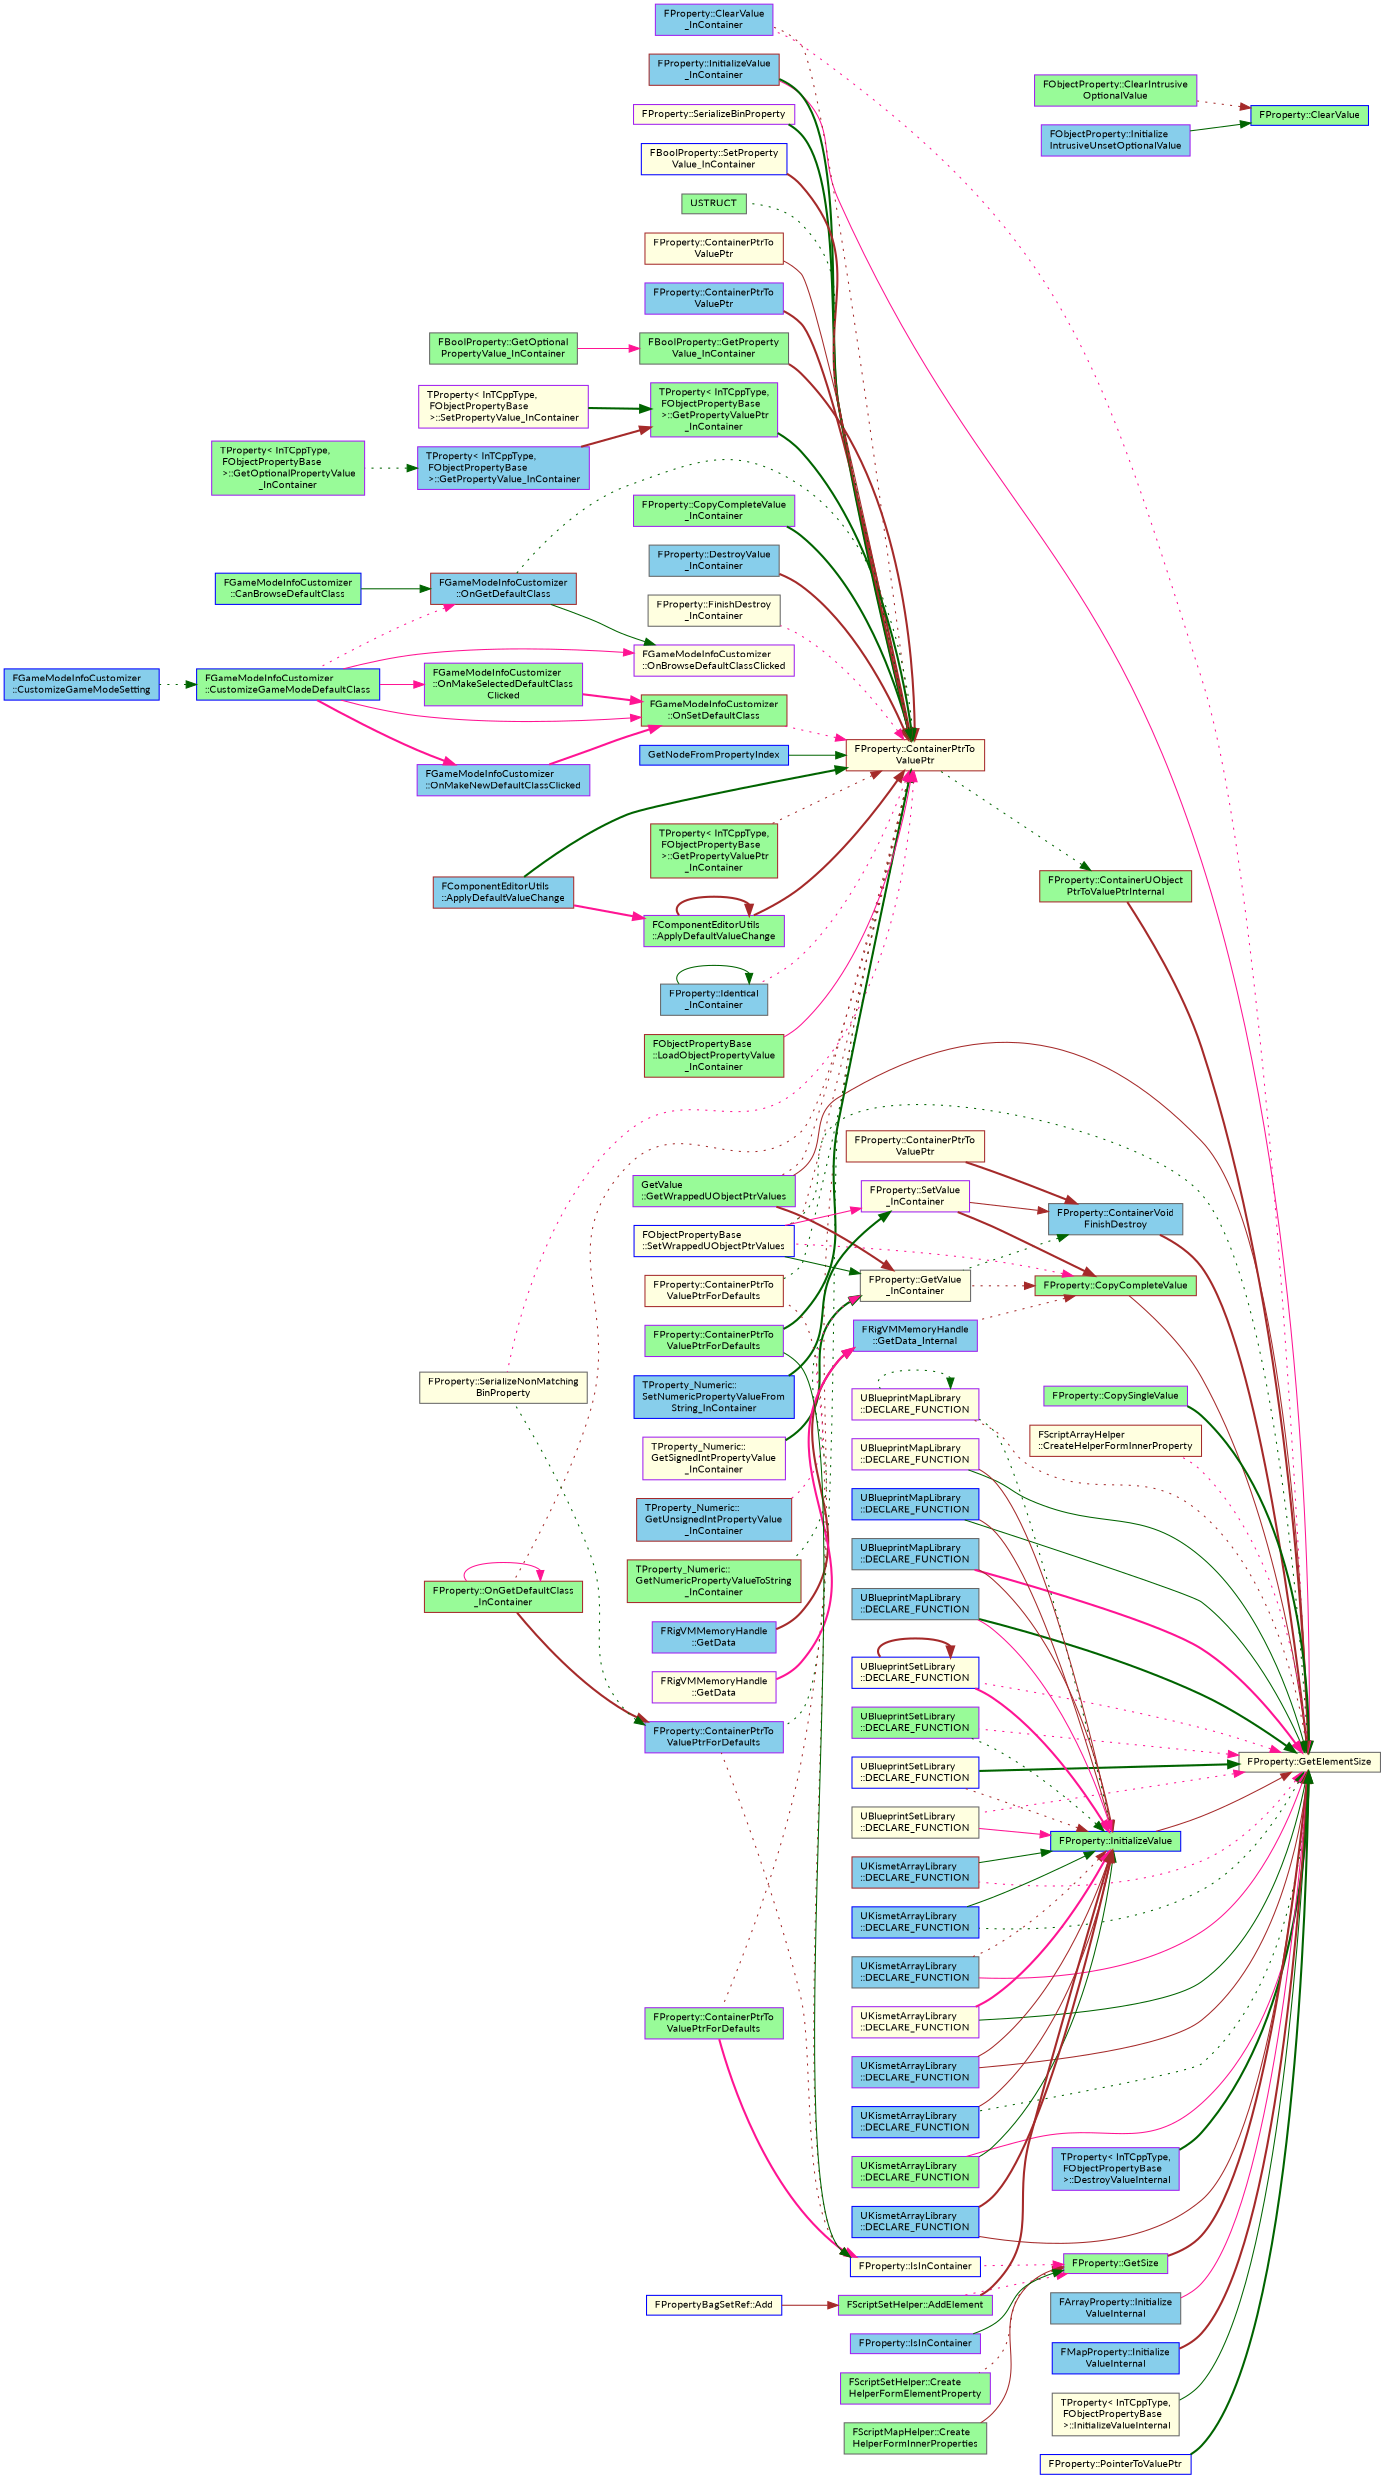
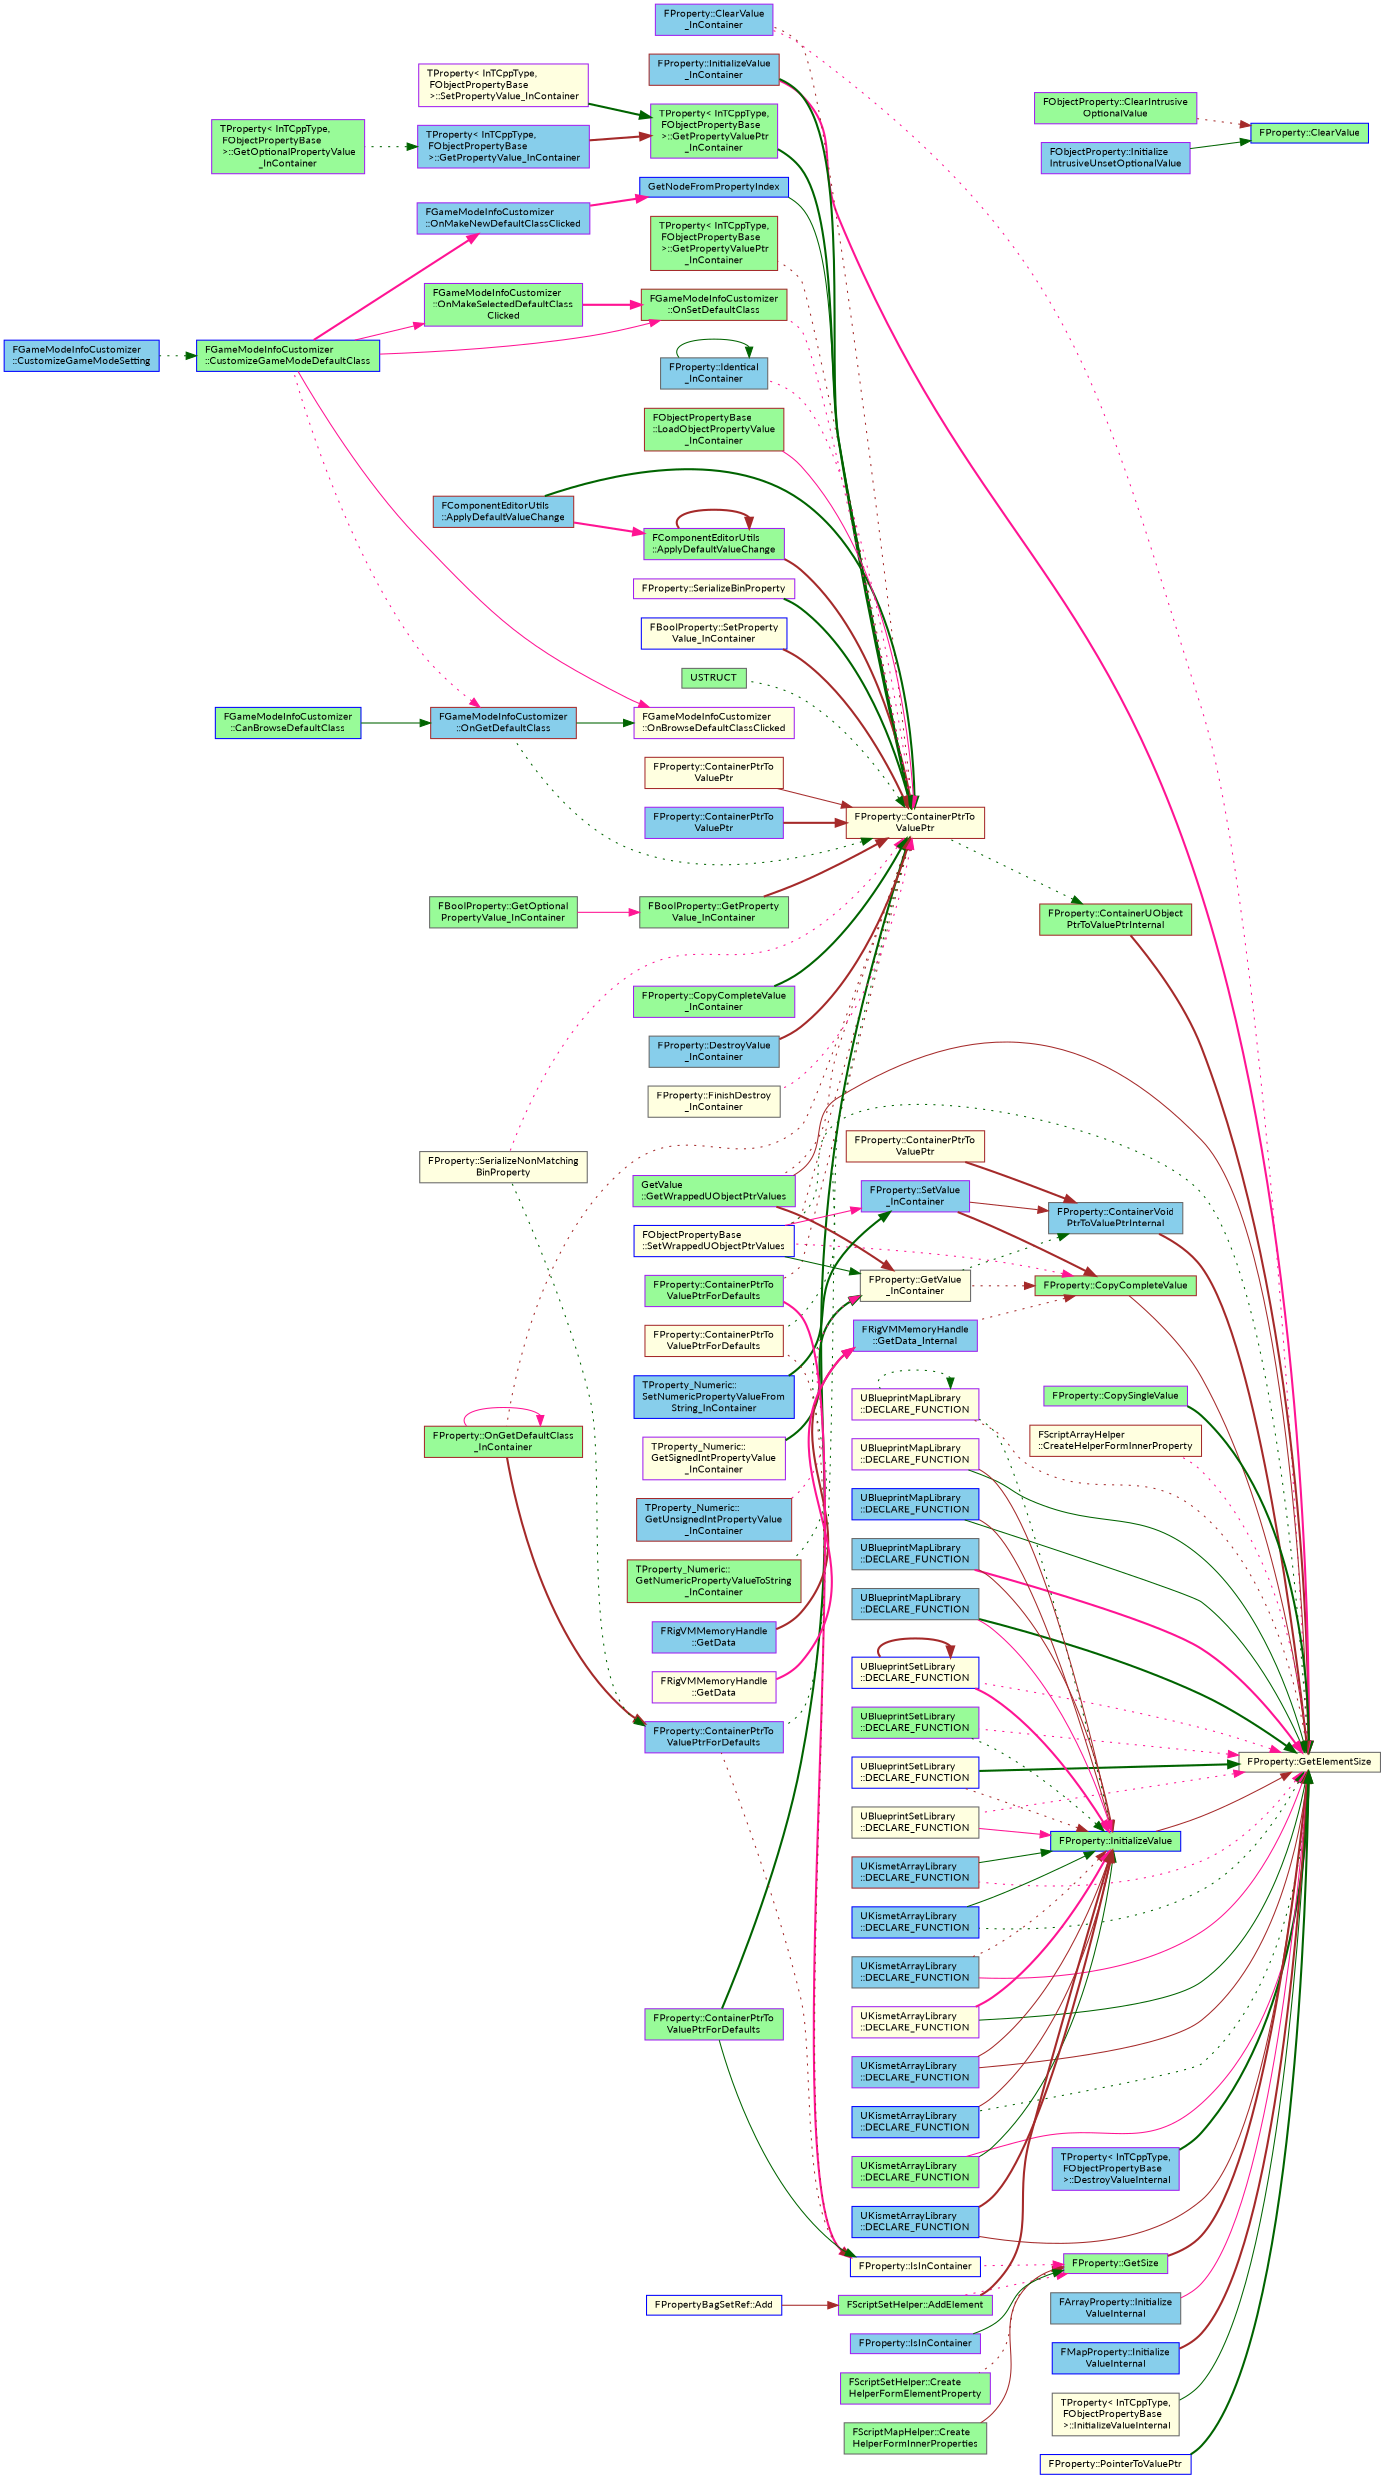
(599, 747) -> (613, 202)
(1200, 858) -> (1189, 861)
(915, 1196) -> (915, 1196)
(1116, 1219) -> (1116, 1218)
